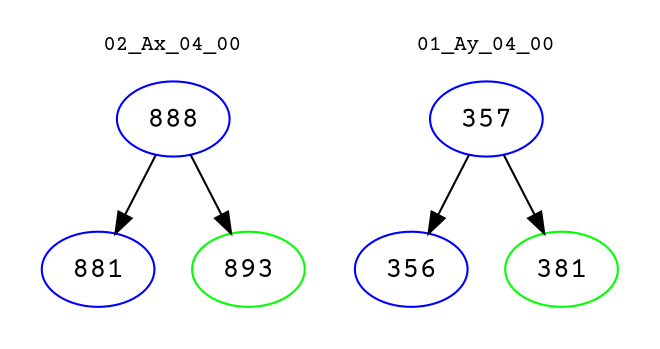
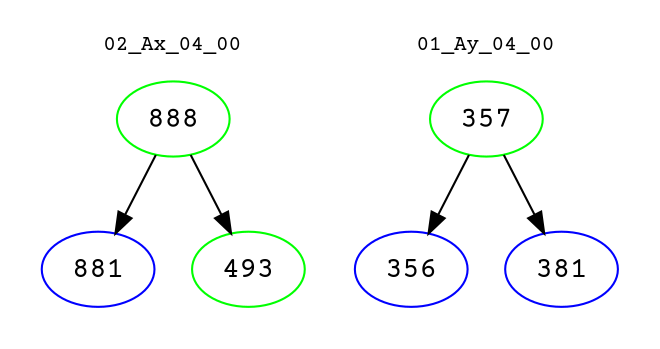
(173, 119) -> (173, 119)
(486, 119) -> (486, 119)
(248, 269) -> (248, 269)
(562, 269) -> (562, 269)
